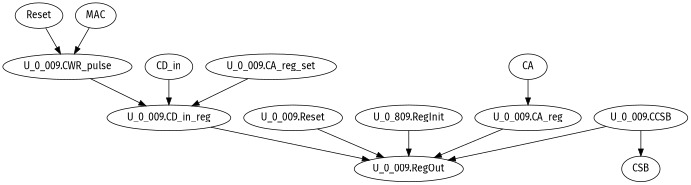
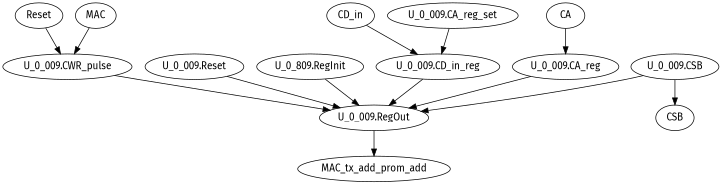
(115, 91) -> (219, 93)
(641, 118) -> (675, 67)
none -> (374, 169)
